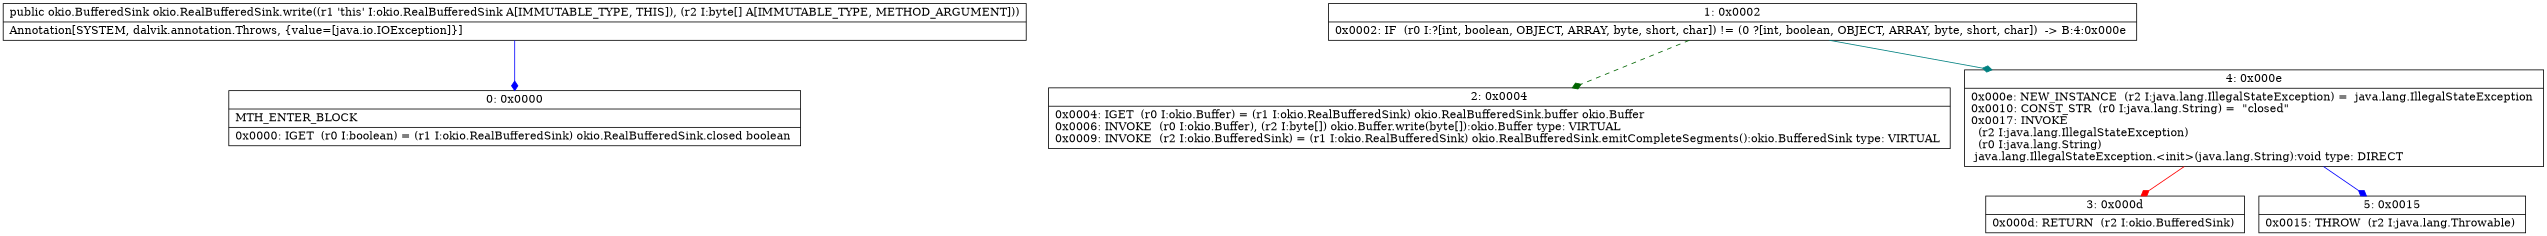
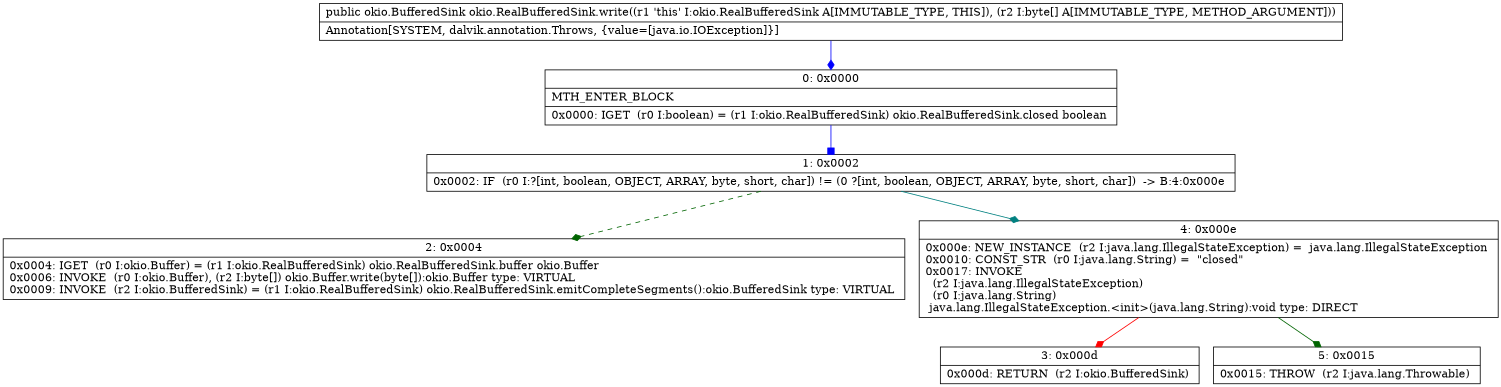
none -> (831, 136)
(2341, 178) -> (1296, 329)
